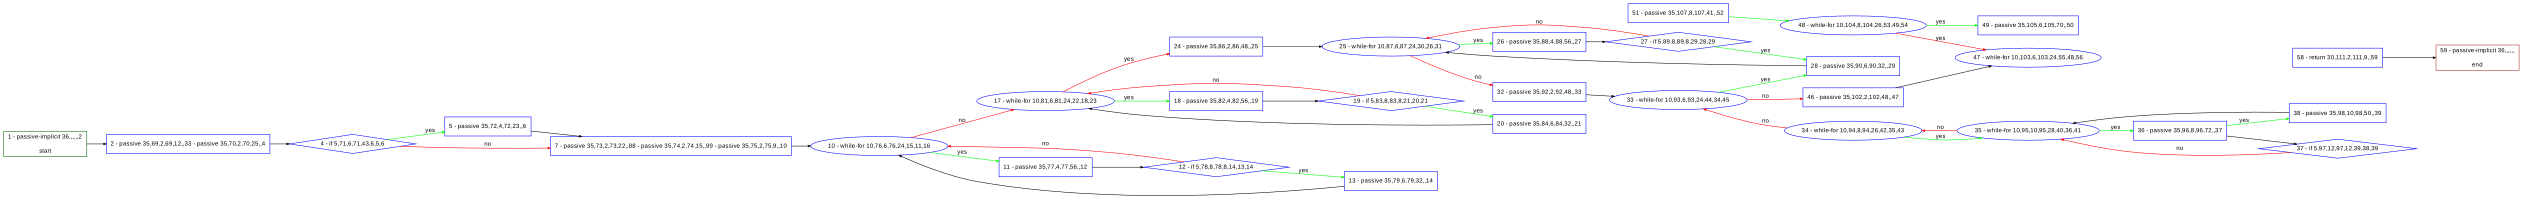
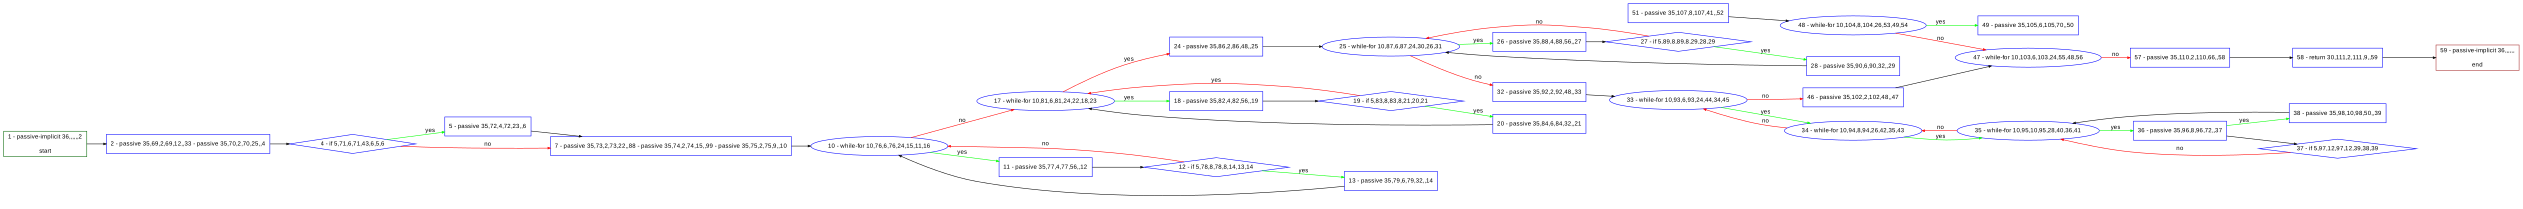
(1757, 19) -> (1757, 19)
(1941, 38) -> (1941, 38)
none -> (2180, 58)
(1216, 80) -> (1216, 80)
(1761, 84) -> (1764, 115)
